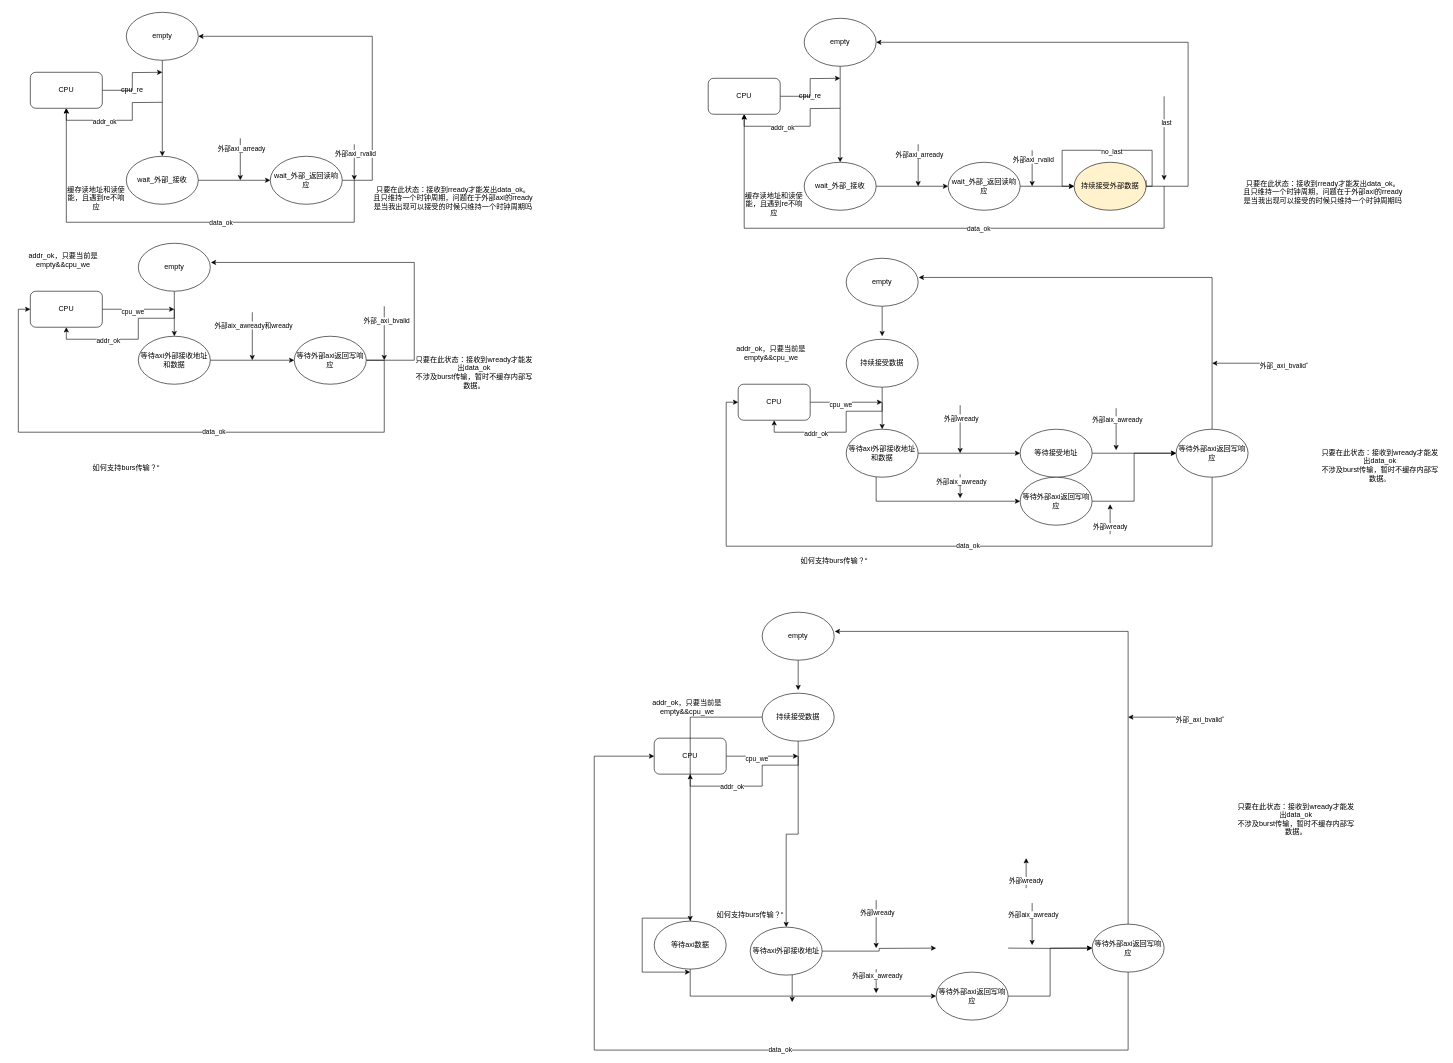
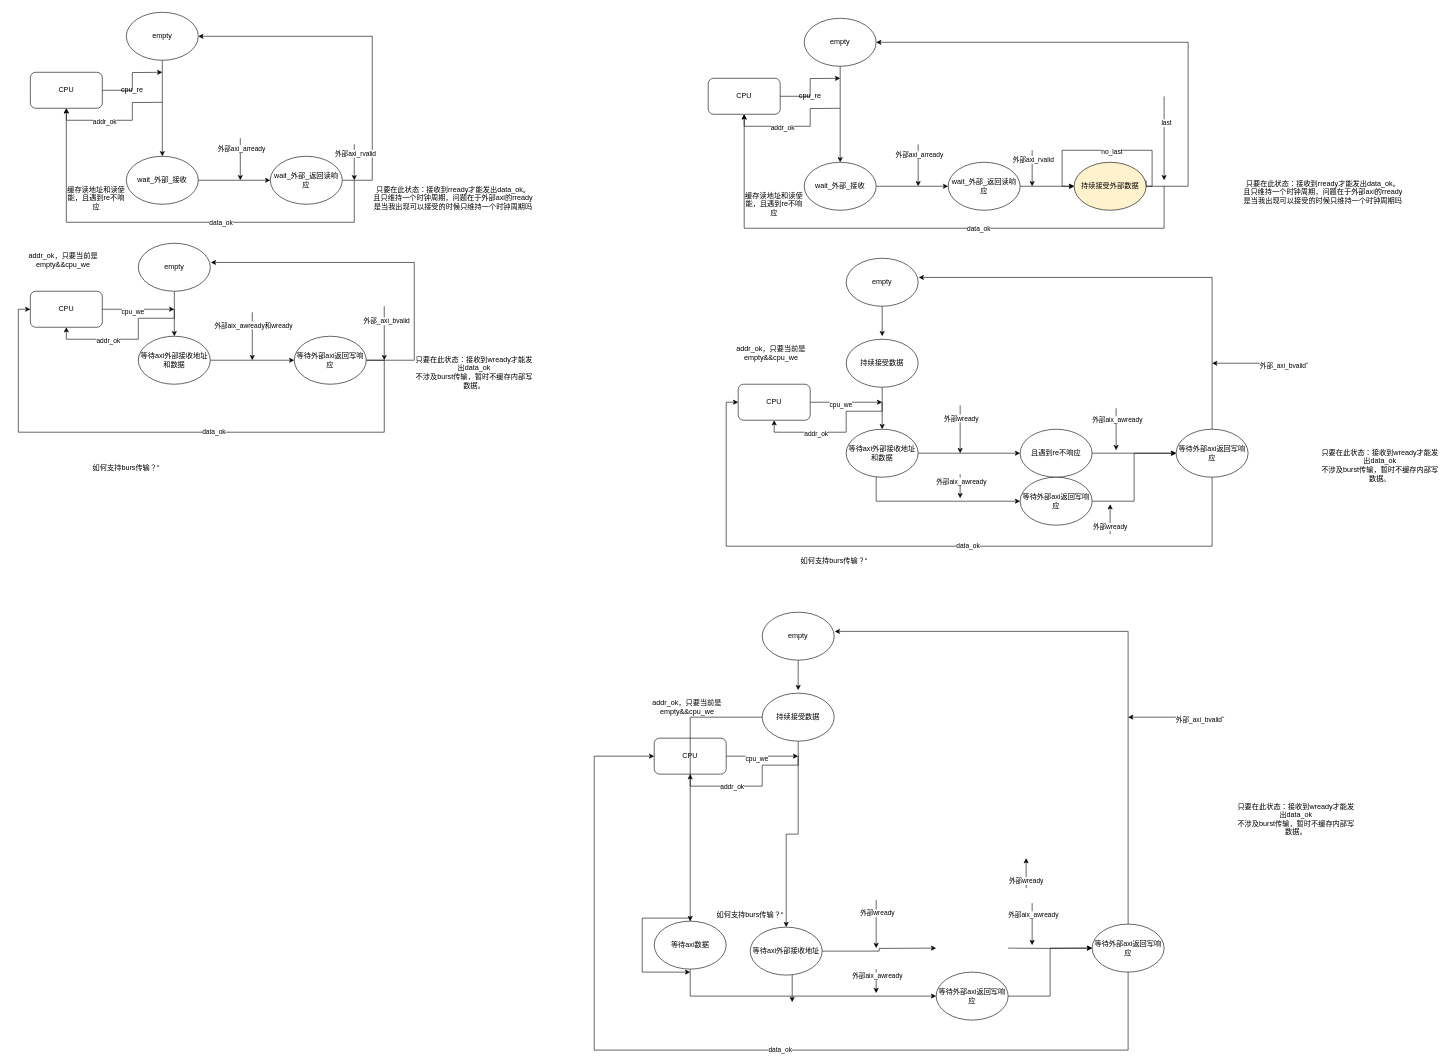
(1056, 453) -> (1056, 453)
